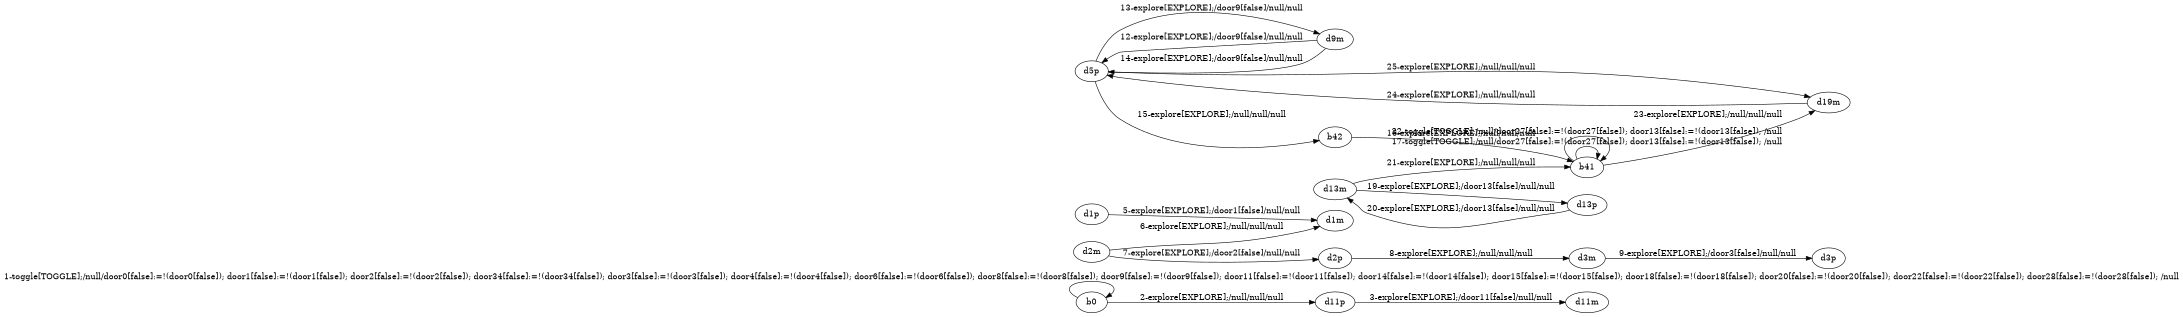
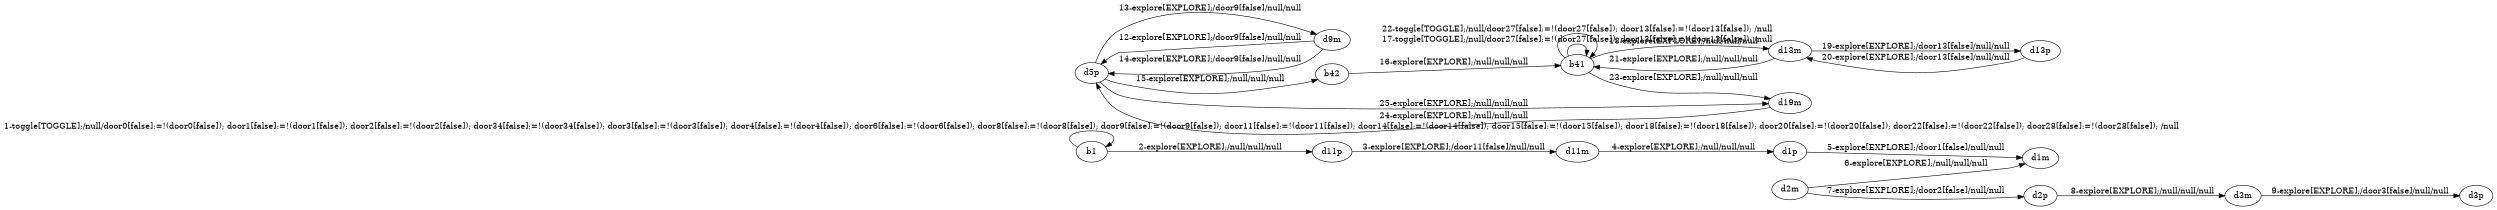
none -> (1676, 46)
none -> (1683, 152)
(1092, 302) -> (1092, 152)
